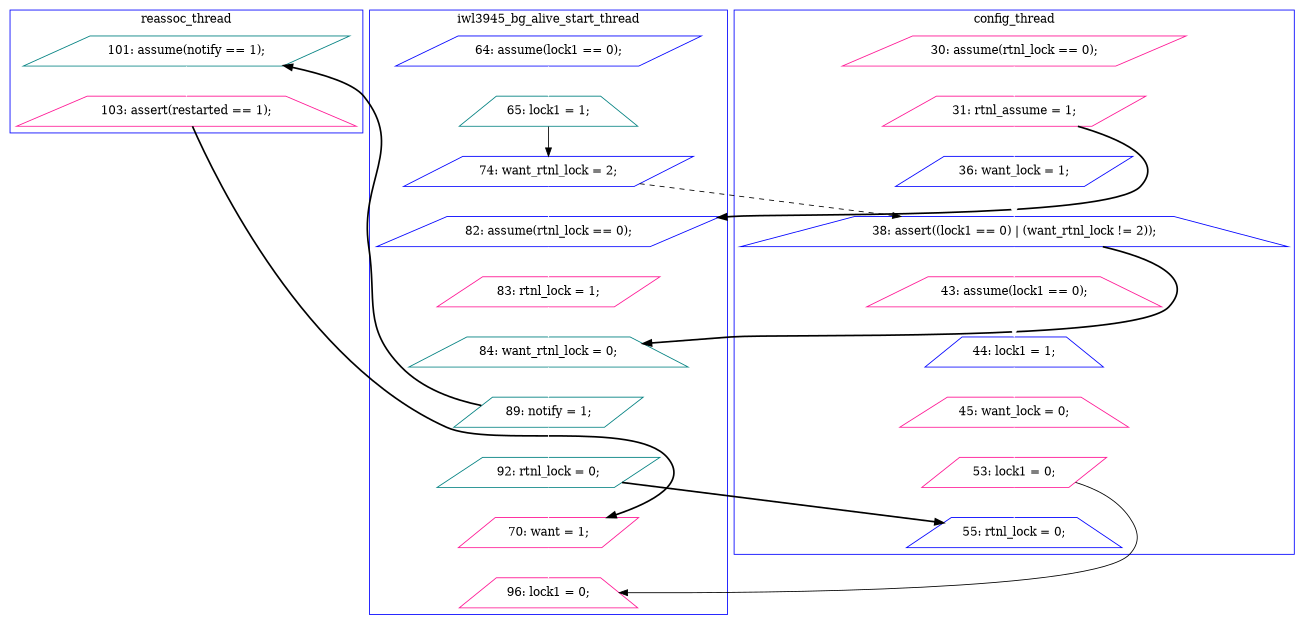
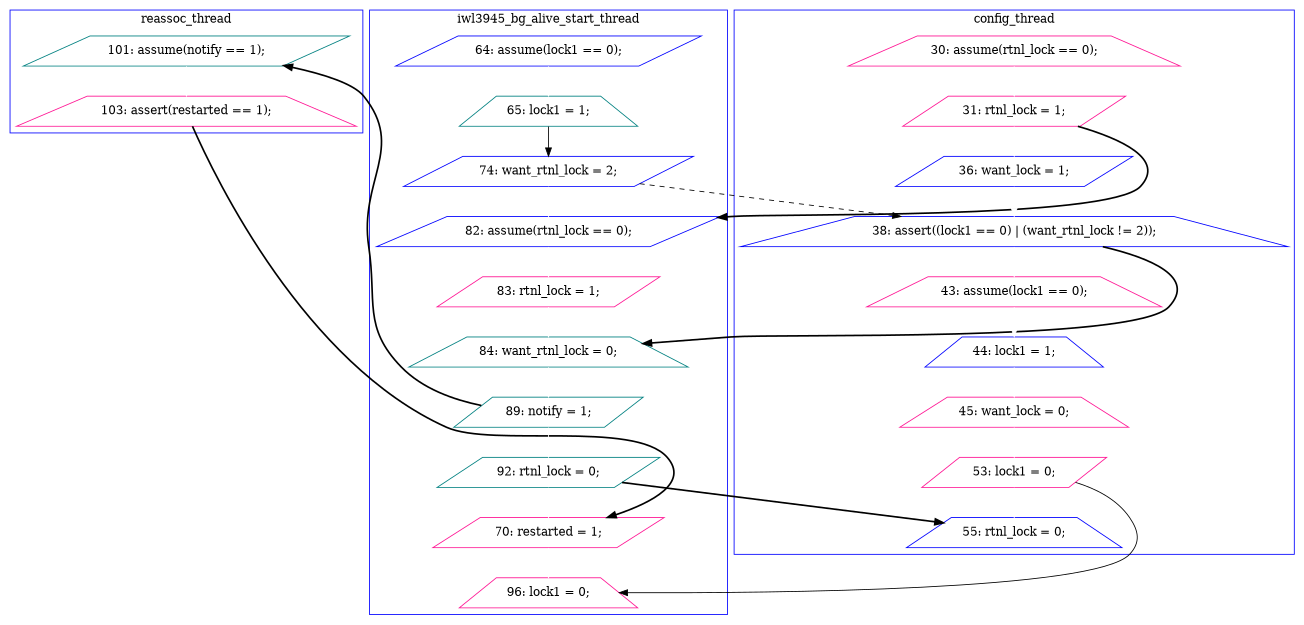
(1014, 51) -> (1014, 51)
(1014, 111) -> (1014, 111)
(548, 533) -> (548, 533)
